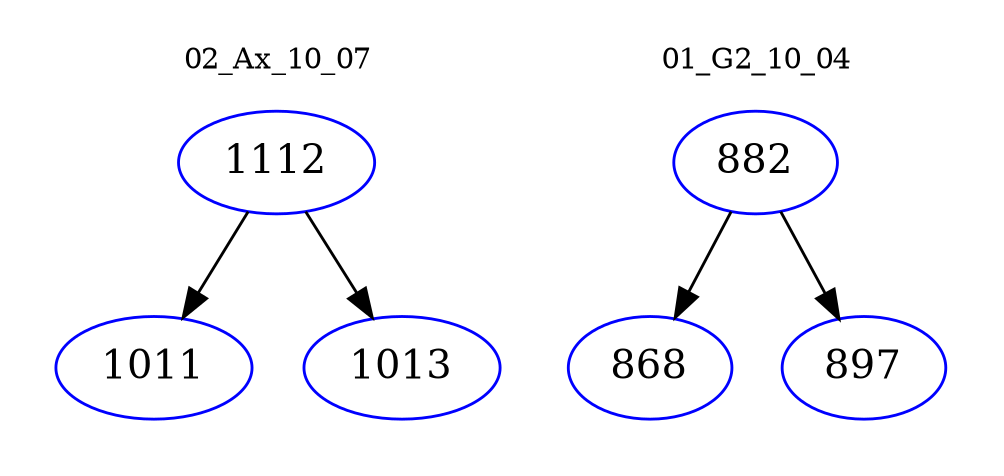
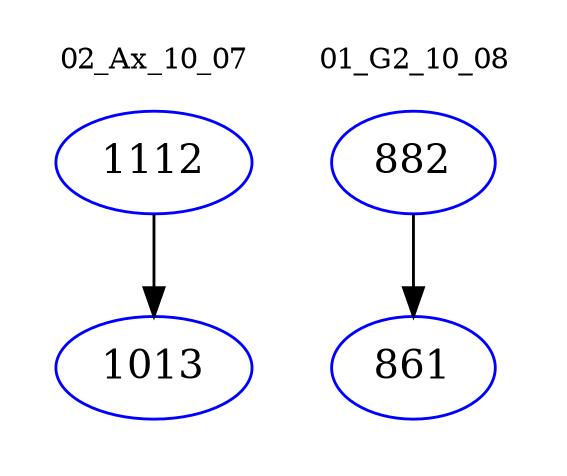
(757, 61) -> (415, 61)
(154, 368) -> none
(650, 368) -> (413, 368)
(864, 368) -> none
